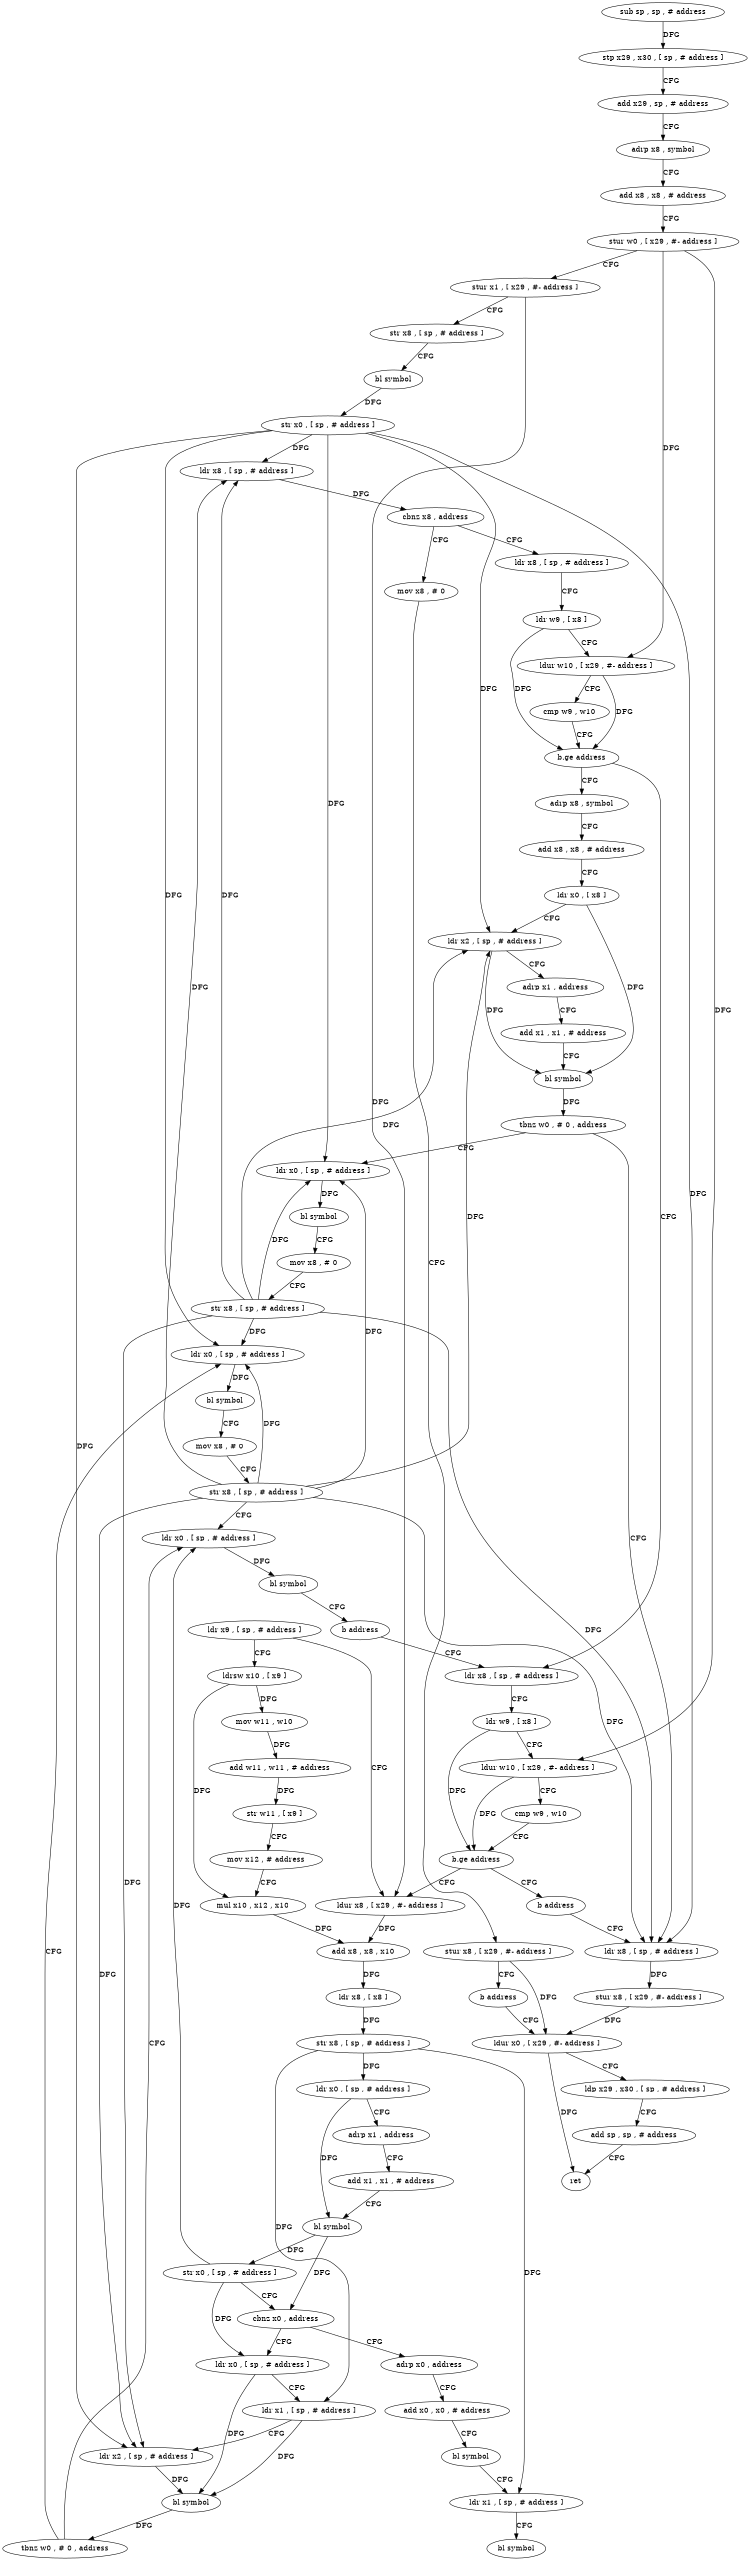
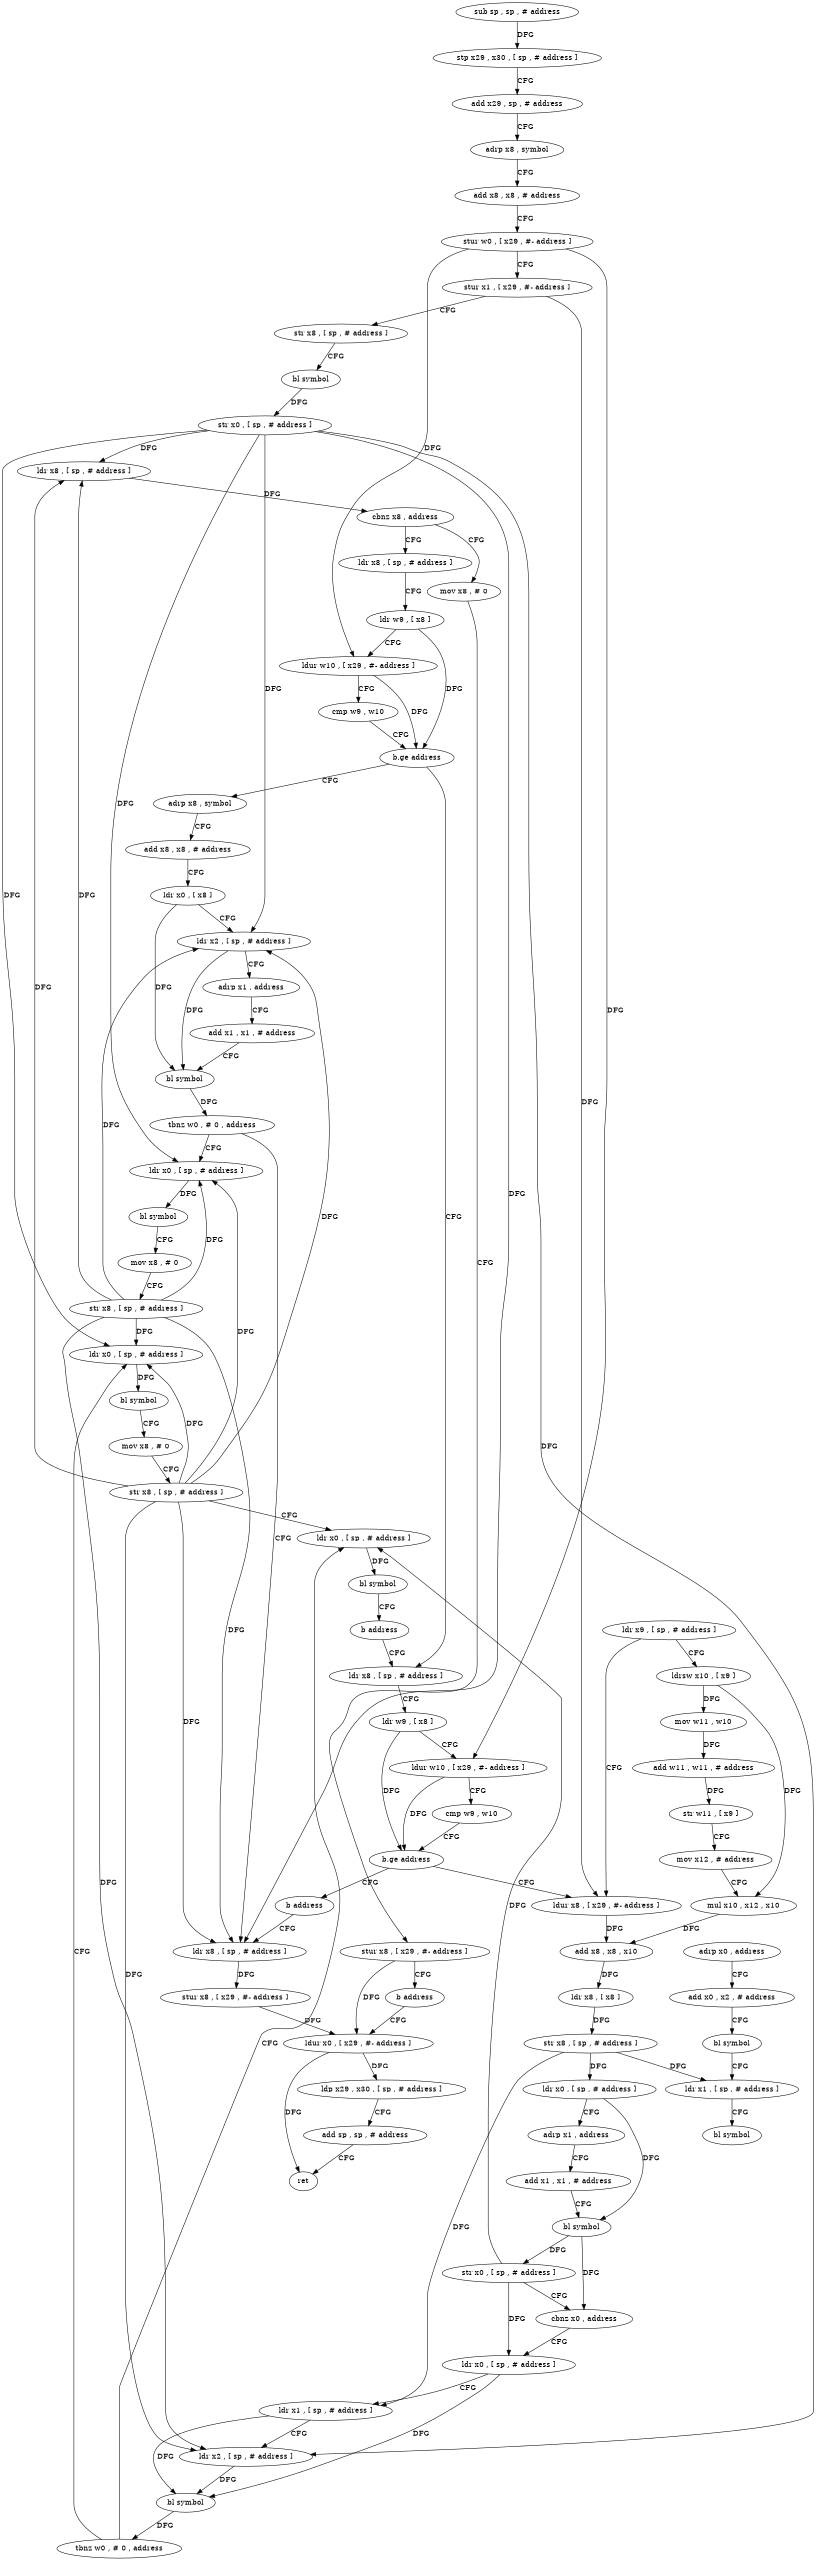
(611, 2067) -> (380, 2067)
(355, 2341) -> none
(447, 2411) -> (732, 1998)
